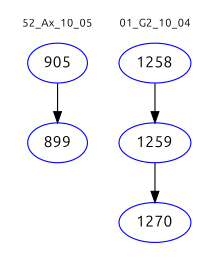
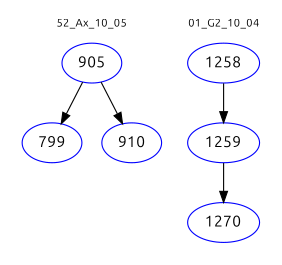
(58, 143) -> (52, 143)
none -> (132, 143)
